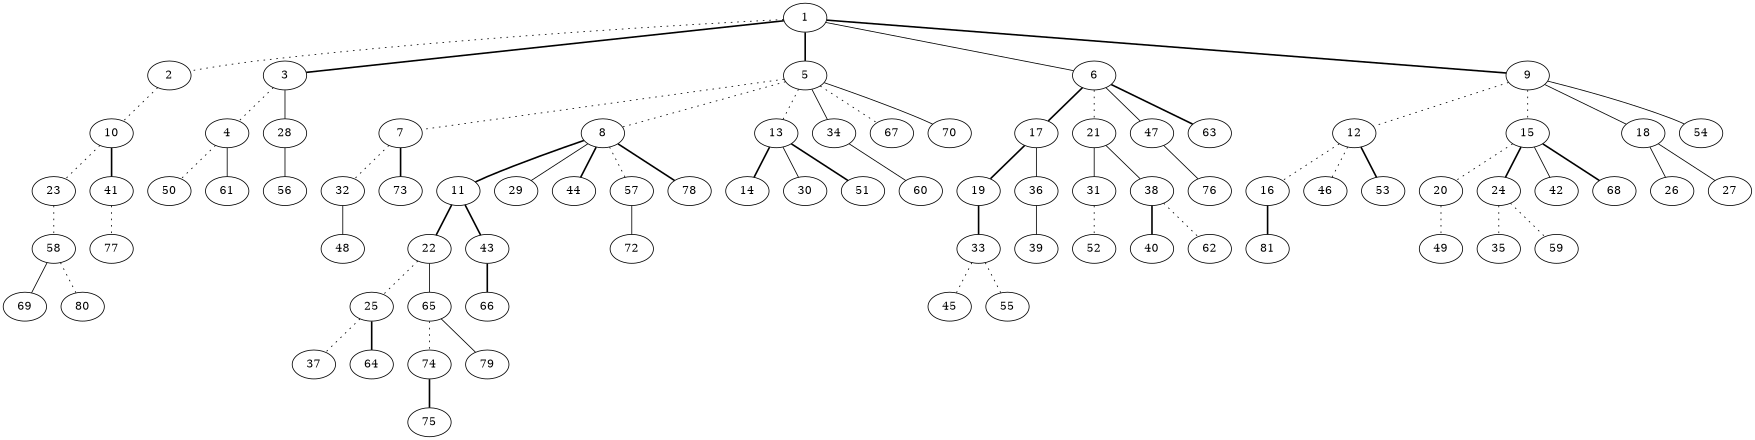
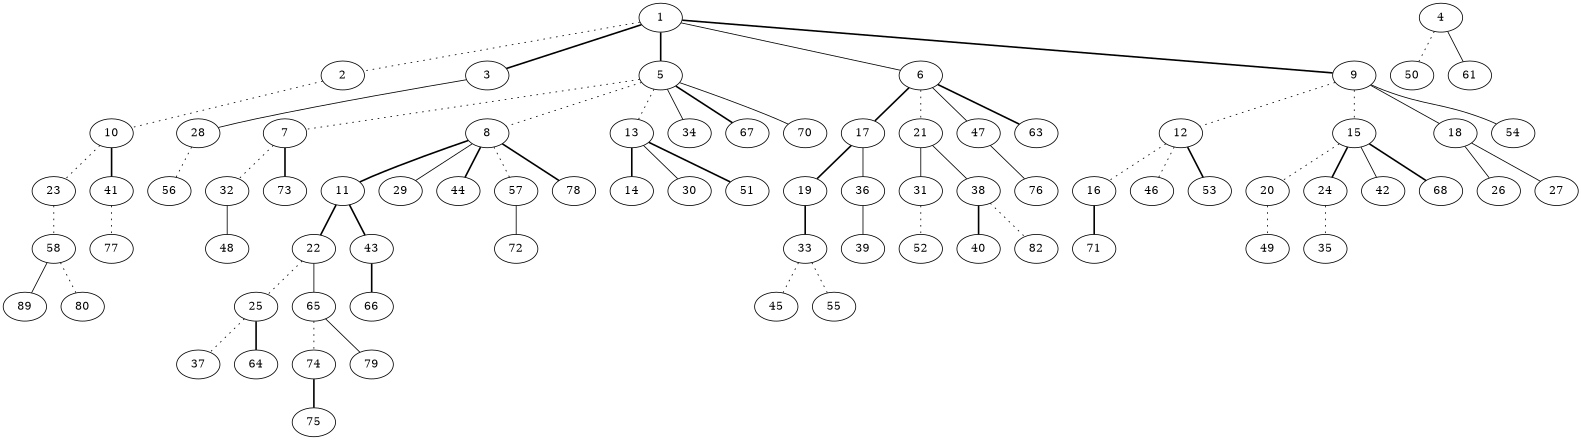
(256, 104) -> none
(849, 104) -> (704, 104)
(285, 162) -> (184, 162)
(921, 191) -> none
(1210, 249) -> (1036, 249)
(1268, 249) -> (1094, 249)
(1557, 249) -> none
(25, 307) -> (25, 307)
